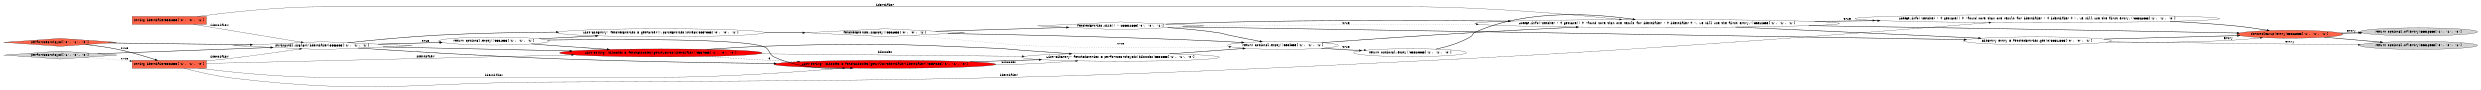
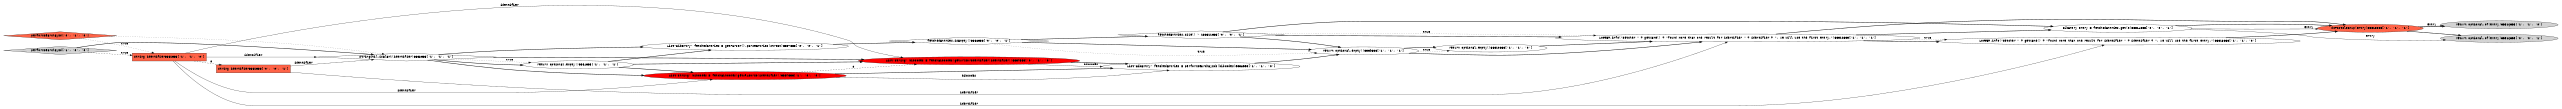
(179, 44) -> (253, 41)
(121, 50) -> (116, 44)
(108, 59) -> (109, 54)
none -> (207, 63)
